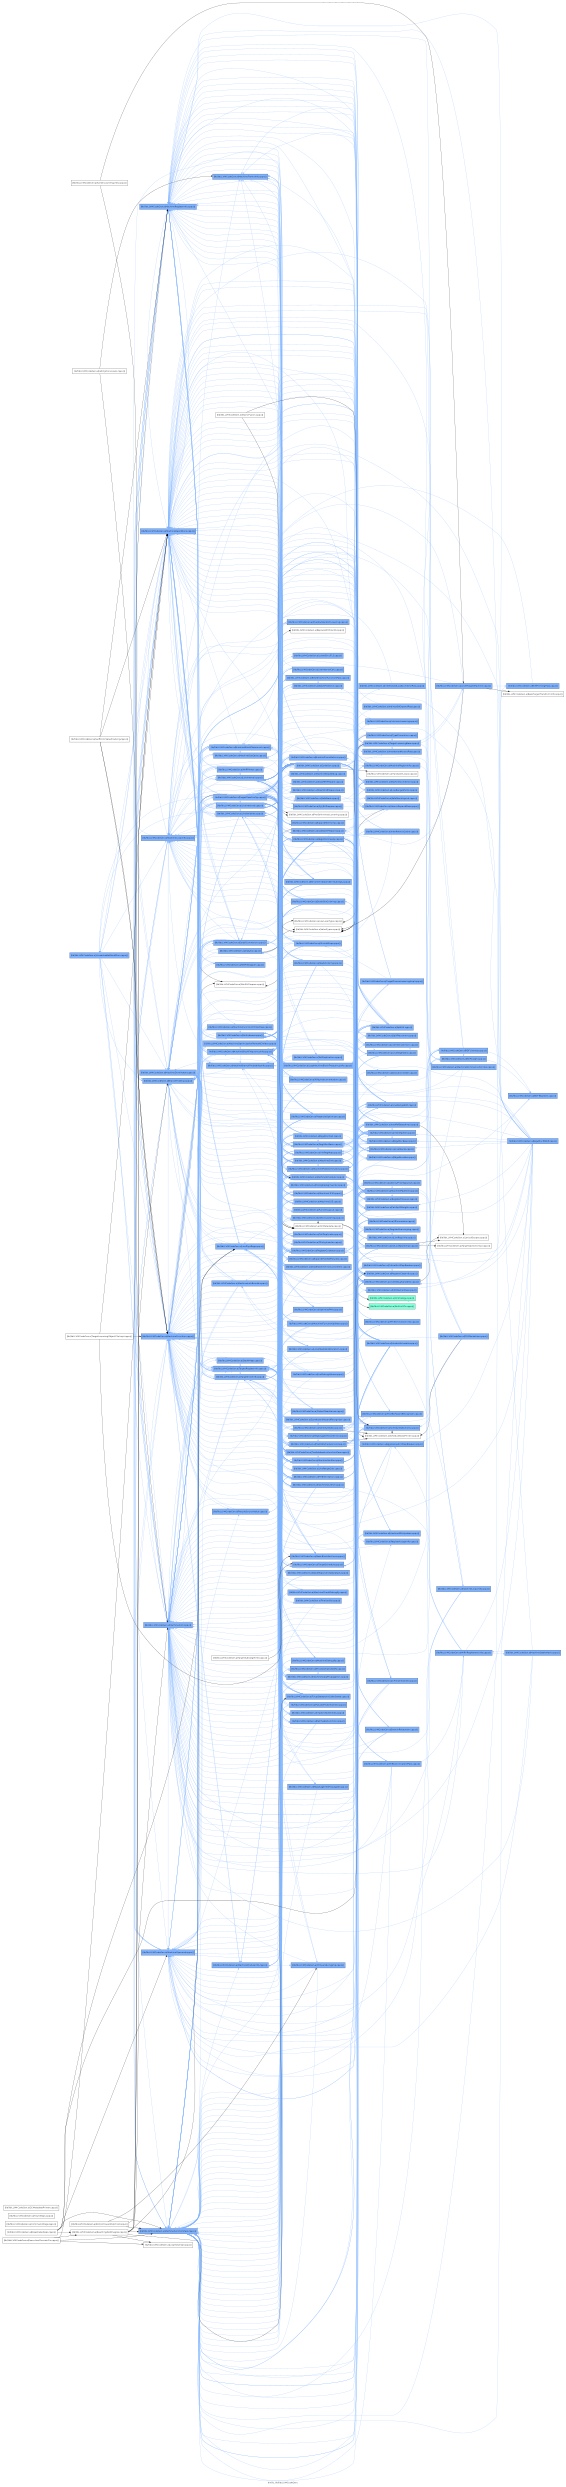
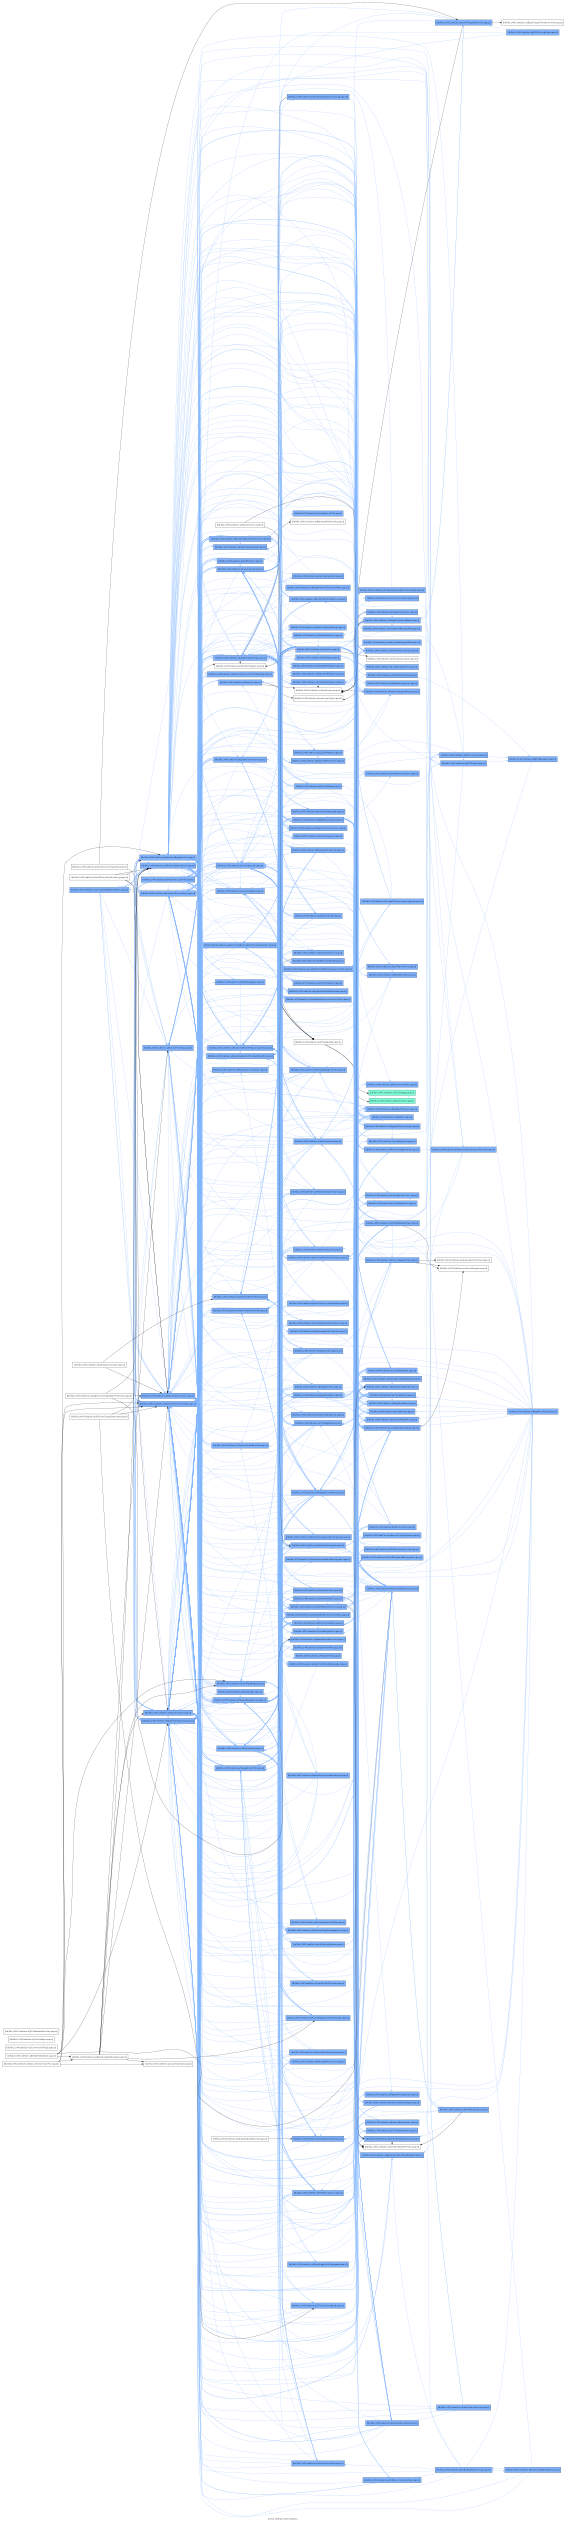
(318, 815) -> none
